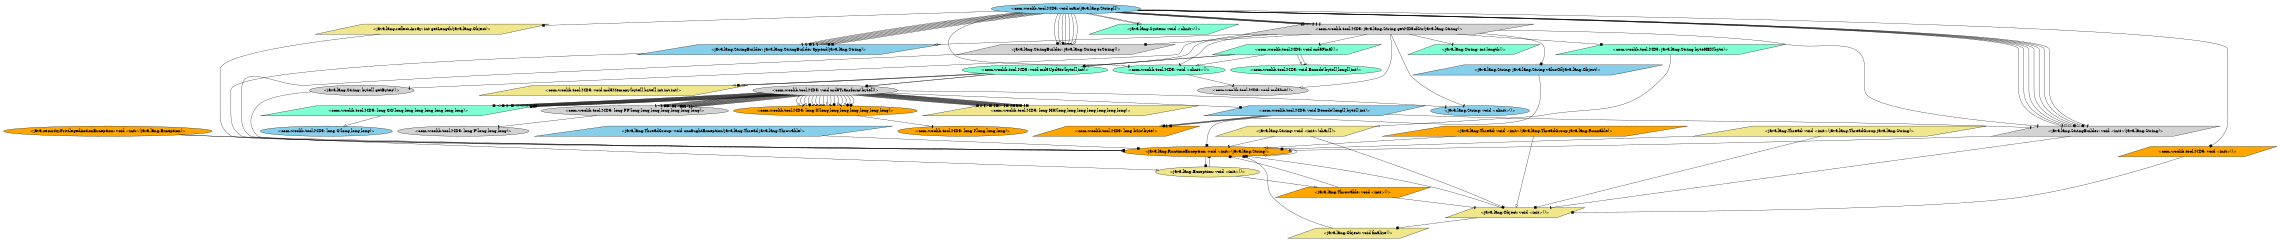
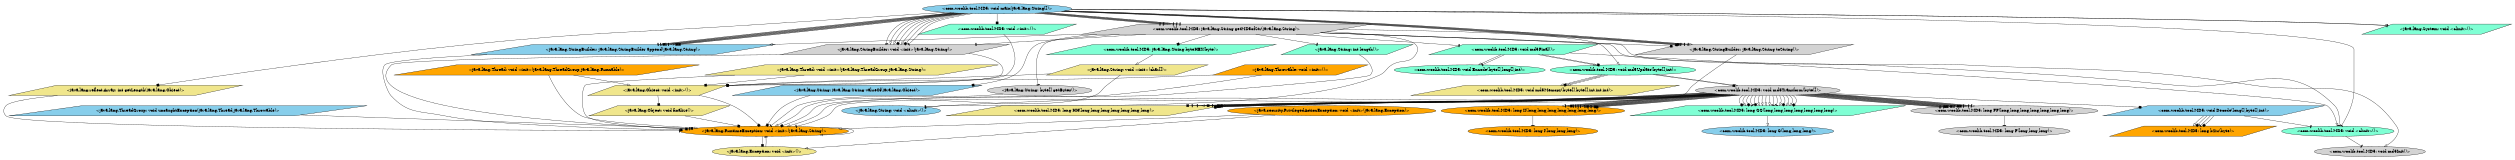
none -> (1122, 96)
(1708, 121) -> (2277, 121)
(1252, 141) -> (968, 102)
(2198, 152) -> (997, 29)
(1276, 182) -> none
